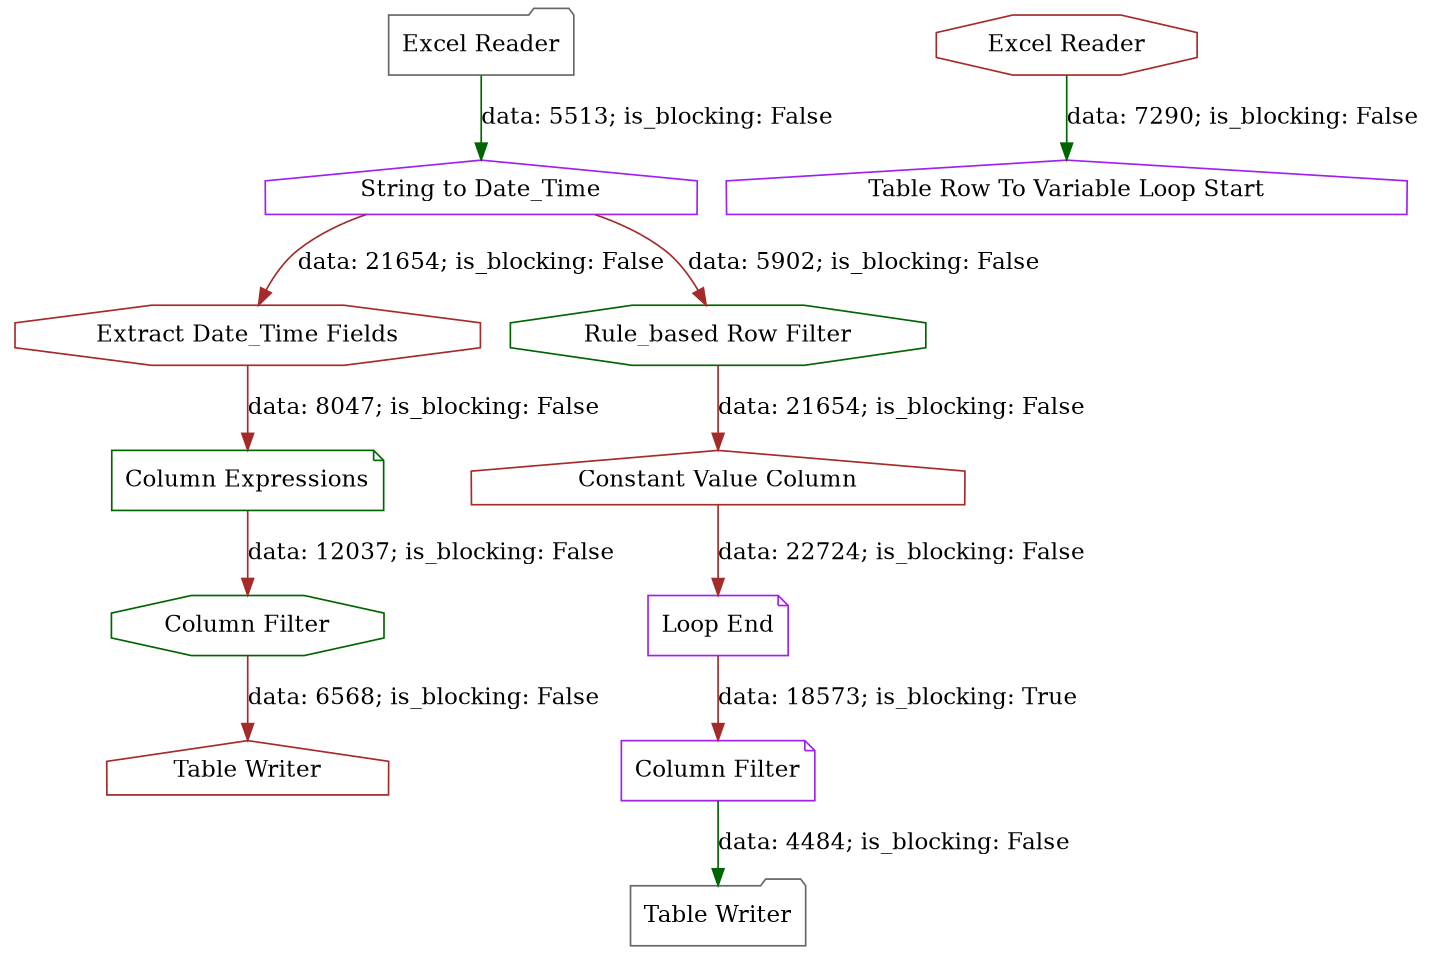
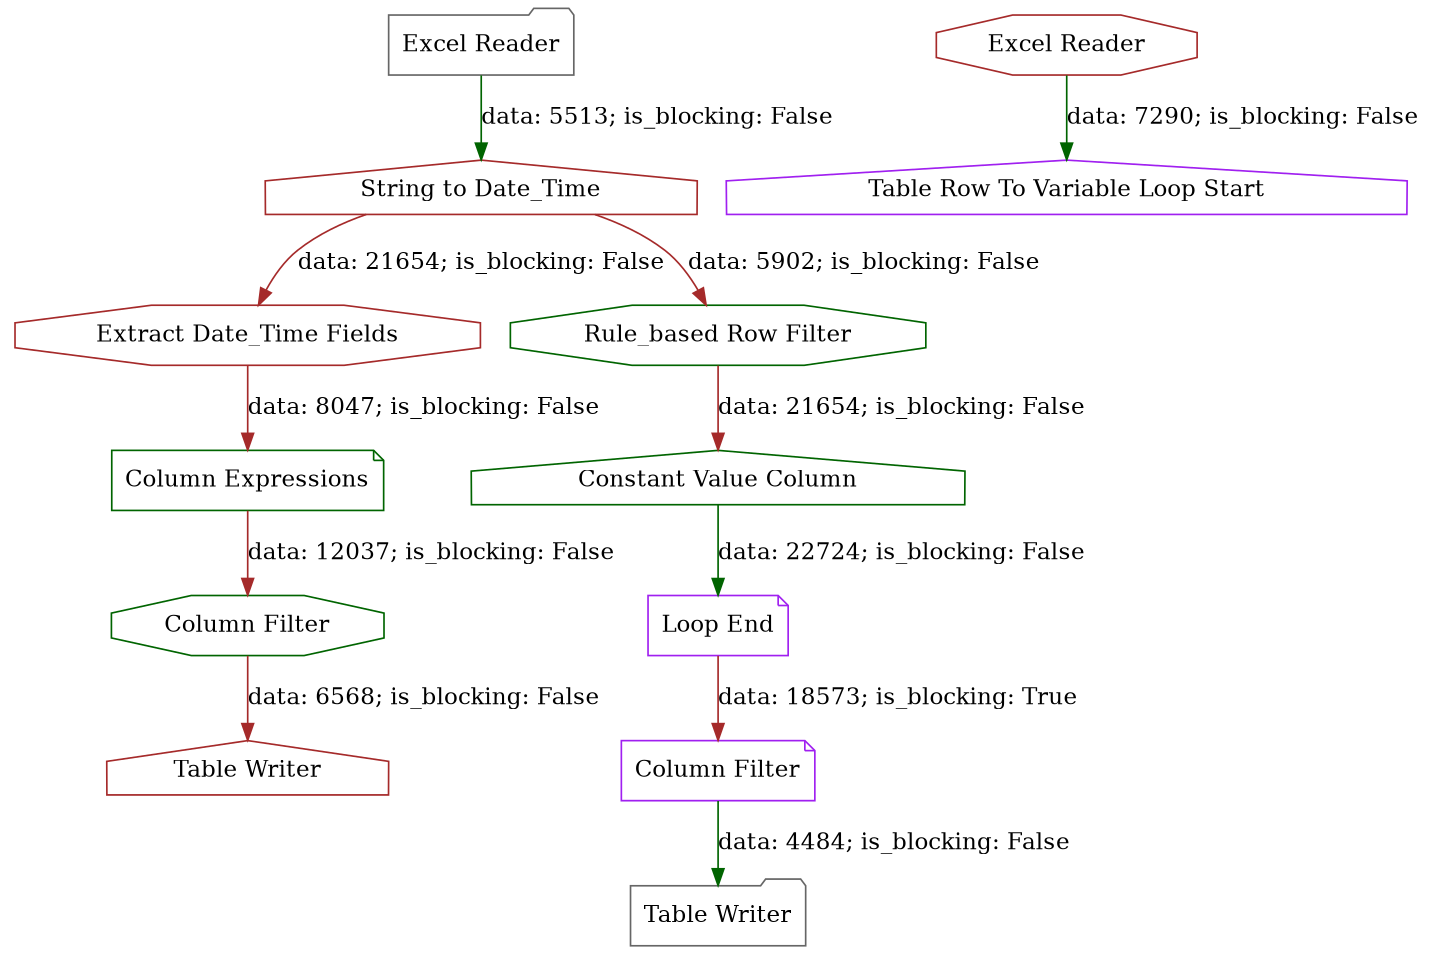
(481, 190) -> (481, 190)
(718, 480) -> (718, 480)
(718, 542) -> (718, 542)
